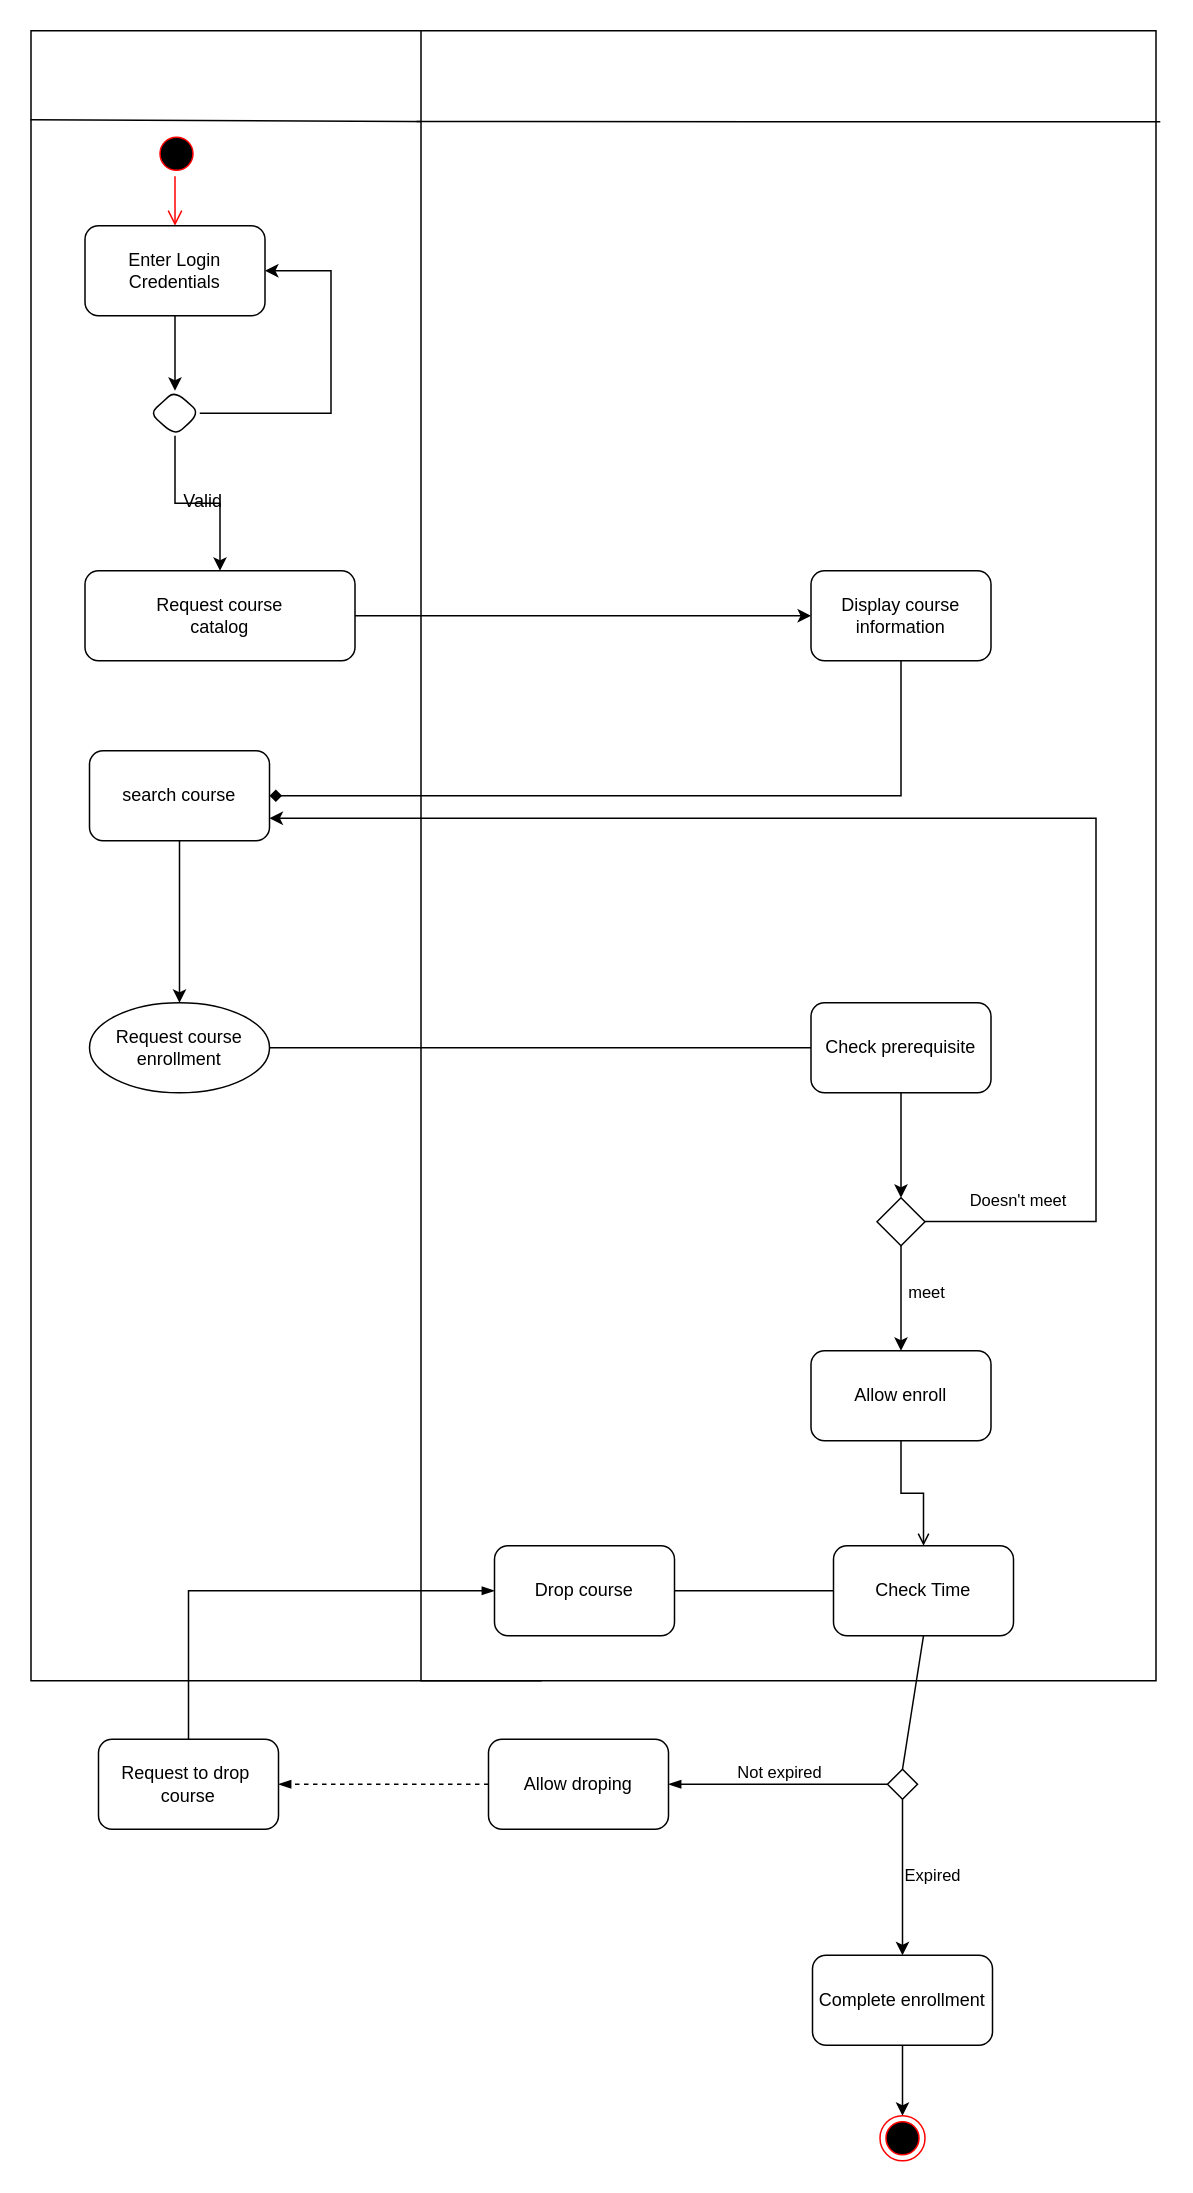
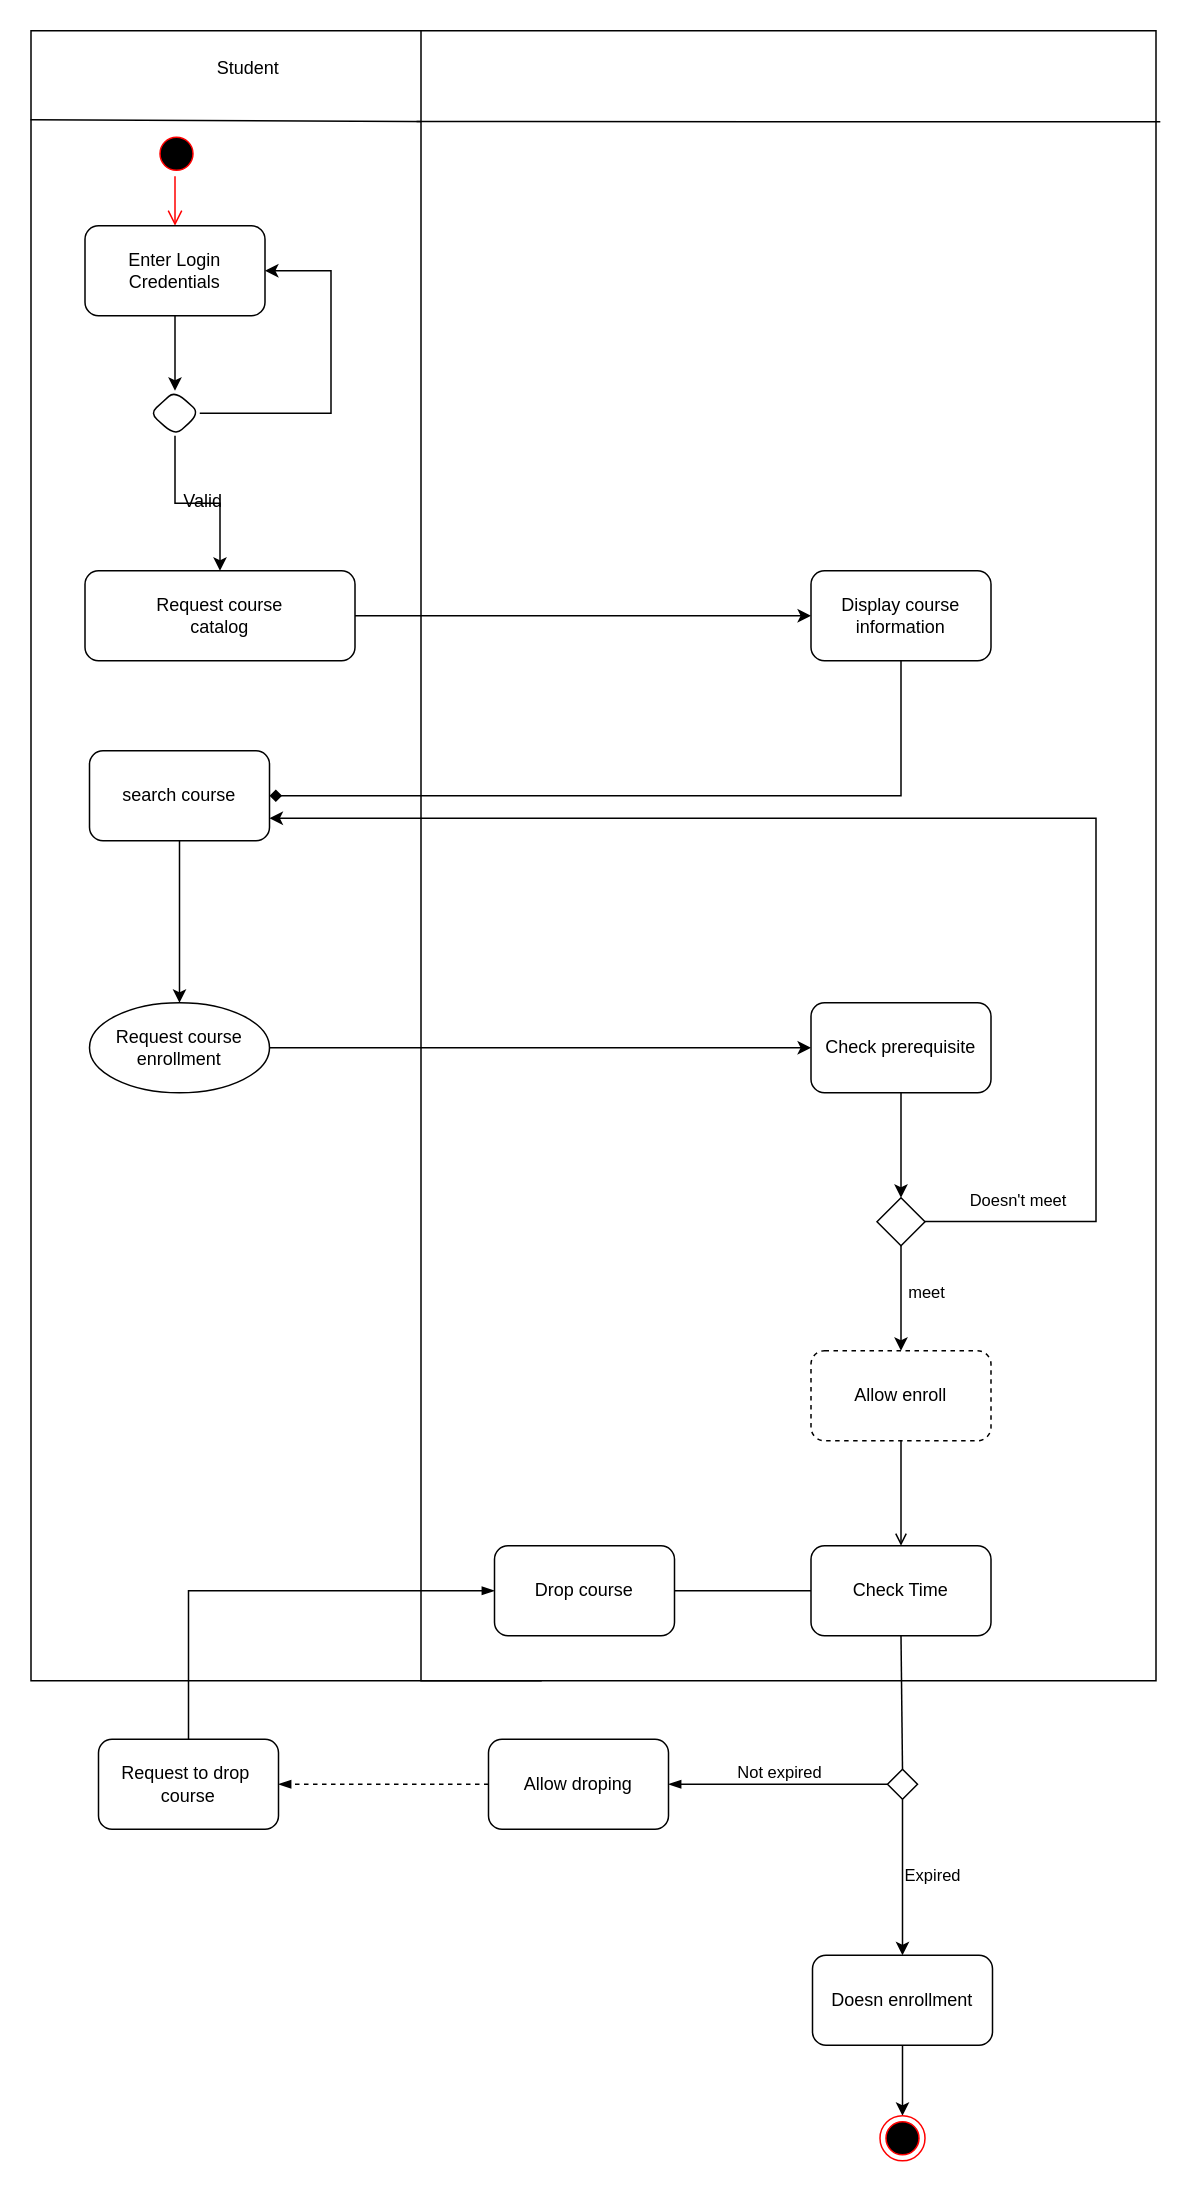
none -> (248, 68)
(803, 1048) -> (799, 1048)
(901, 1396) -> (901, 1396)
(923, 1591) -> (901, 1591)
(902, 2000) -> (902, 2000)
